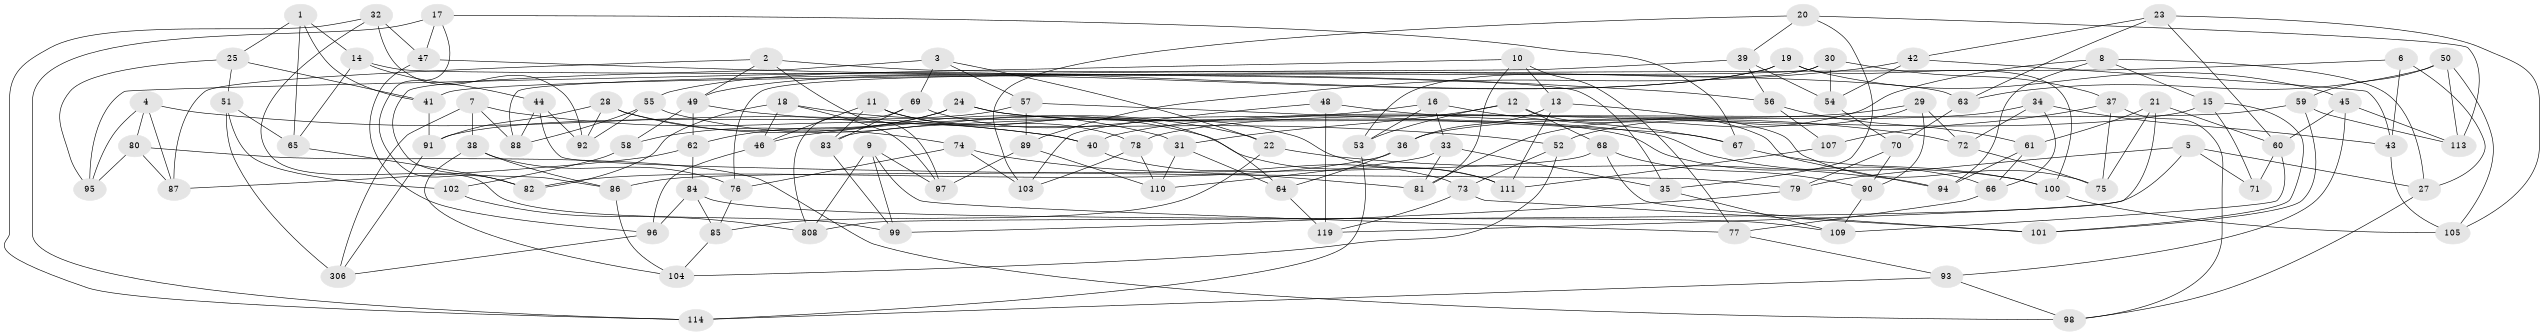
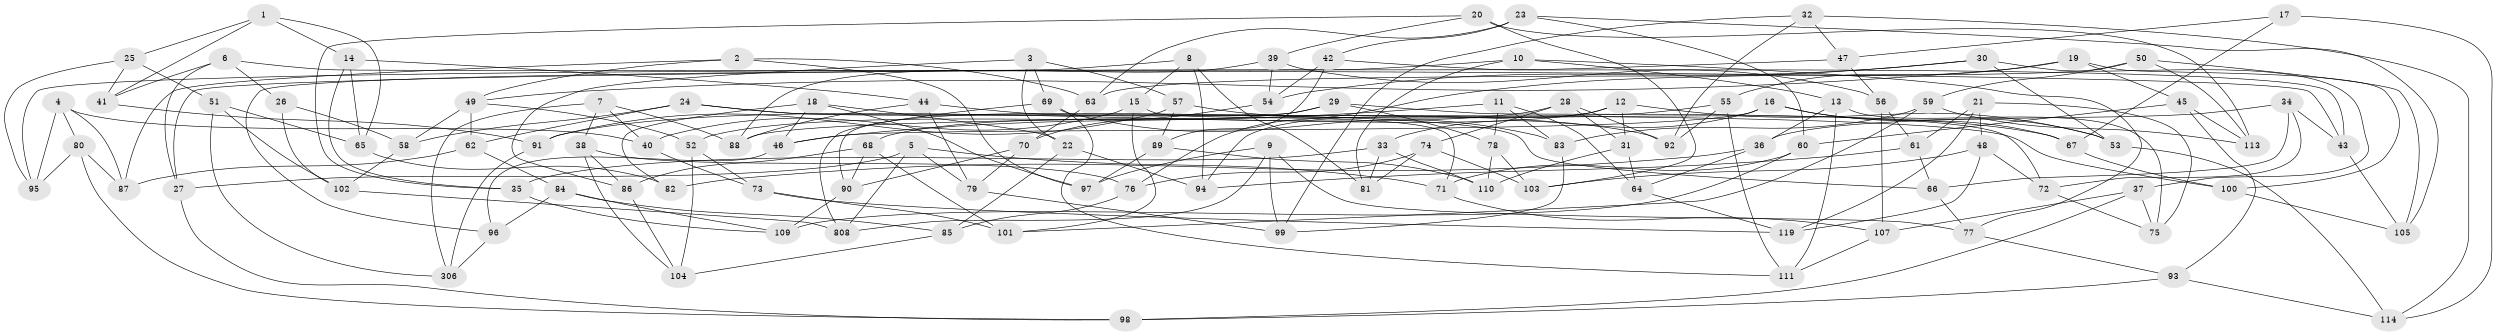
none -> (281, 102)
(2215, 123) -> (1981, 124)
(381, 136) -> none
none -> (1607, 220)
